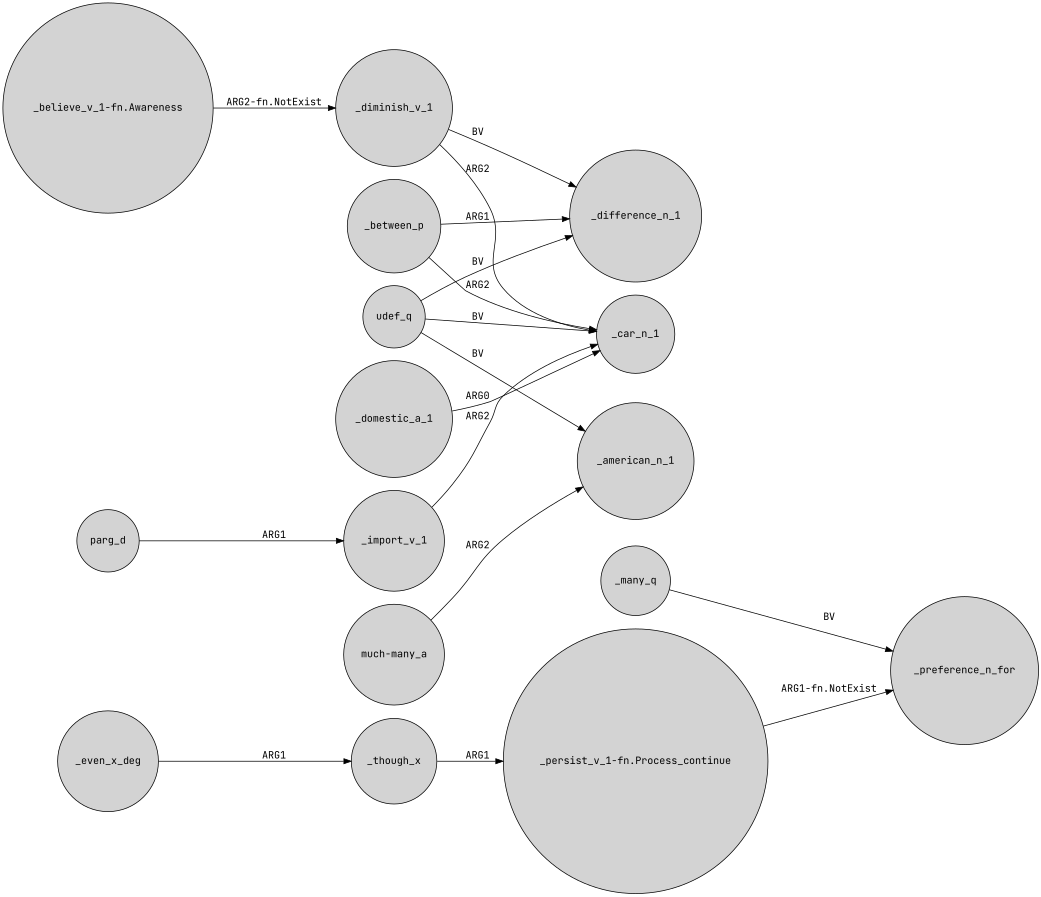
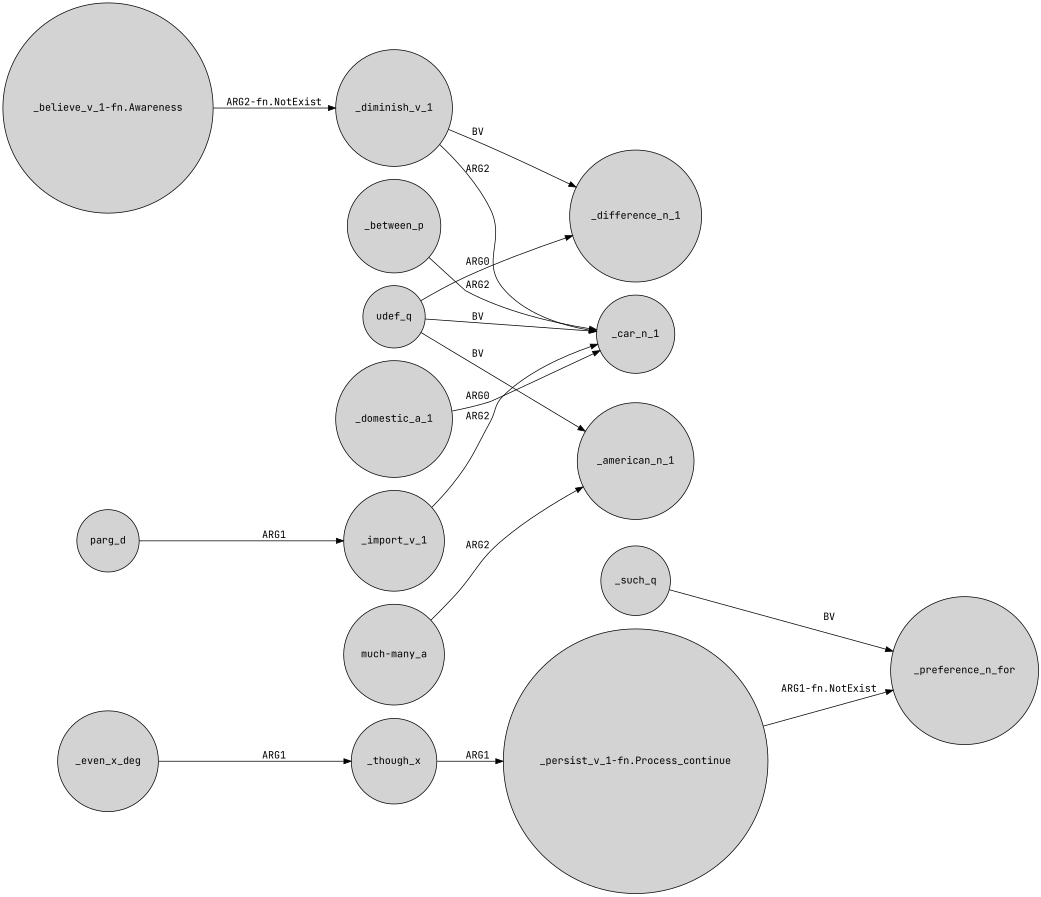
(502, 222) -> none
(478, 262) -> (478, 262)
(636, 581) -> (636, 581)
